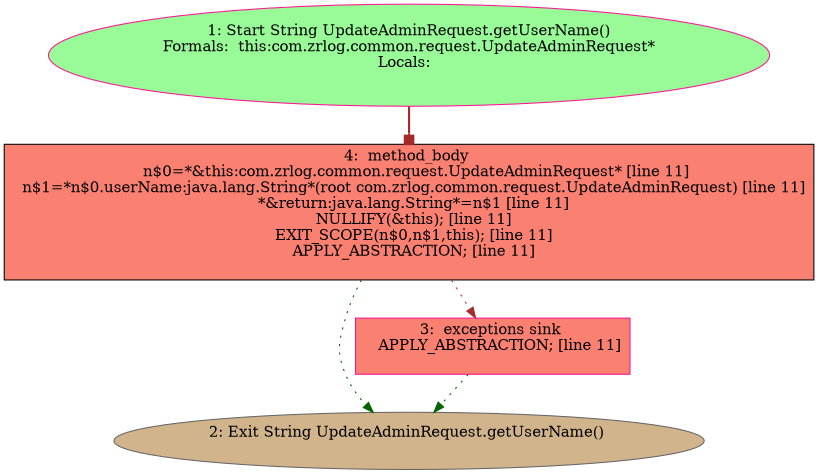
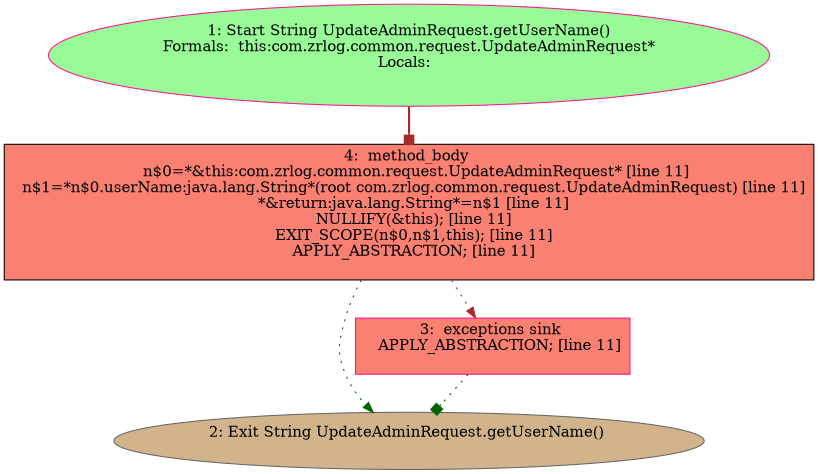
(455, 389) -> (455, 389)
